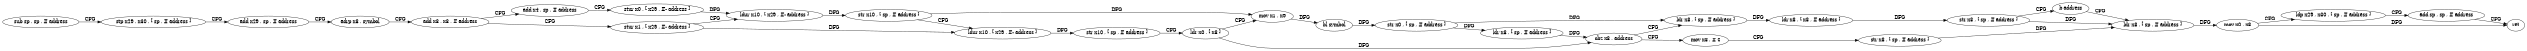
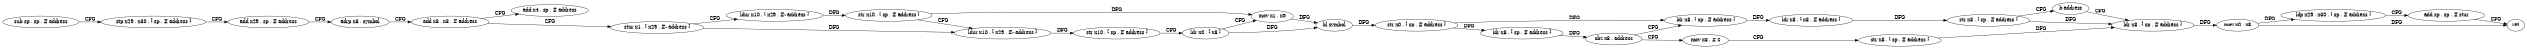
(657, 10) -> none
(2446, 15) -> (2446, 15)
(2270, 19) -> (2270, 19)
(1403, 48) -> (1272, 31)
